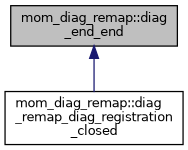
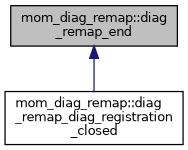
(94, 26) -> (94, 26)
